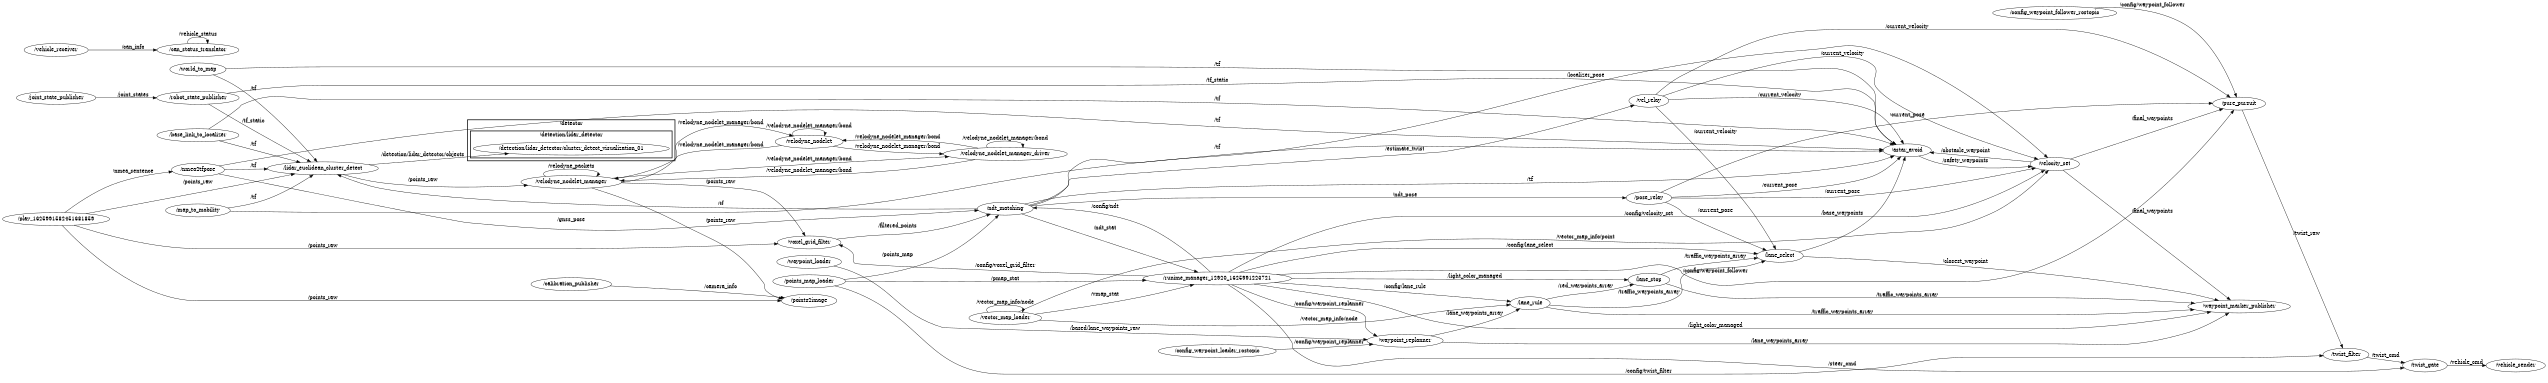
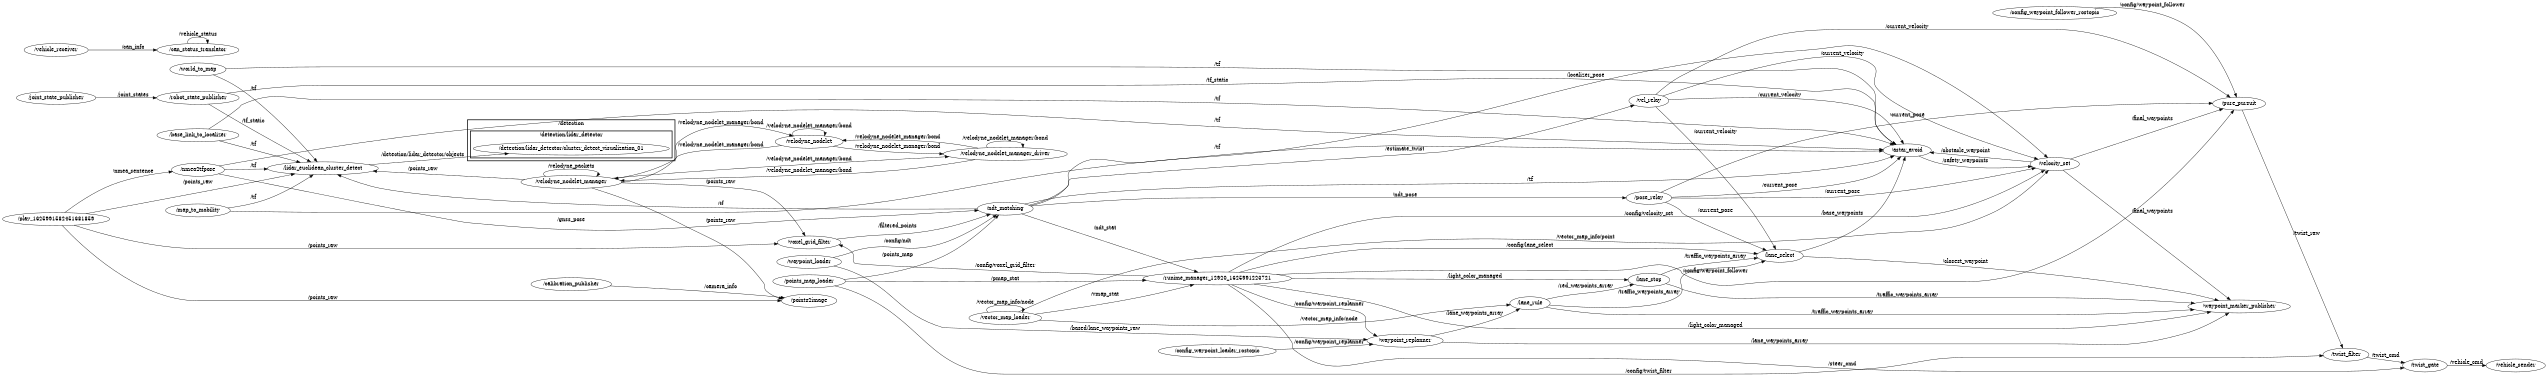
(571, 124) -> (571, 124)
(433, 187) -> (451, 175)
(1131, 221) -> (916, 248)
(1391, 291) -> none
